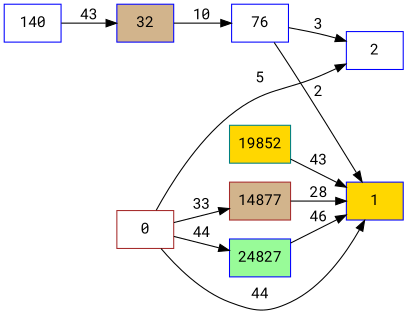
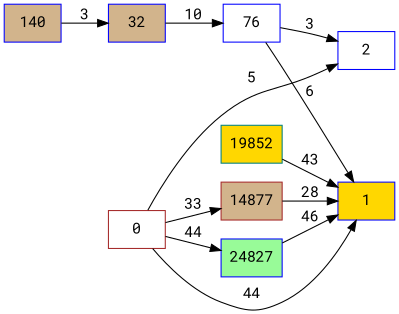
(89, 15) -> (85, 15)
(33, 23) -> (33, 23)
(318, 92) -> (310, 92)
